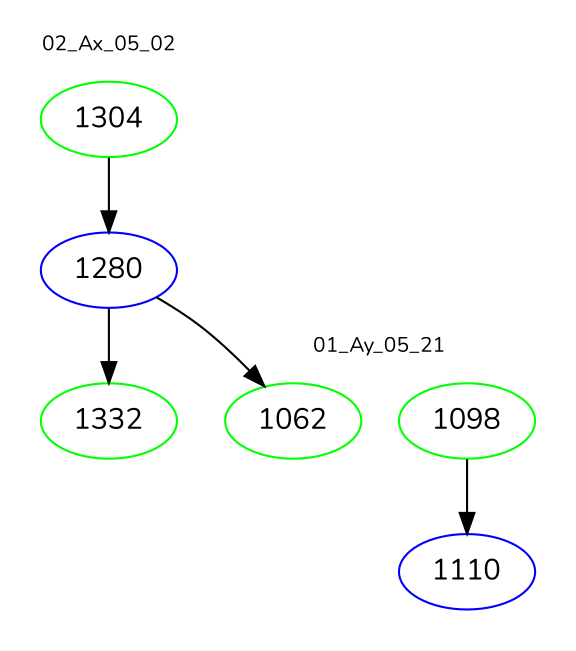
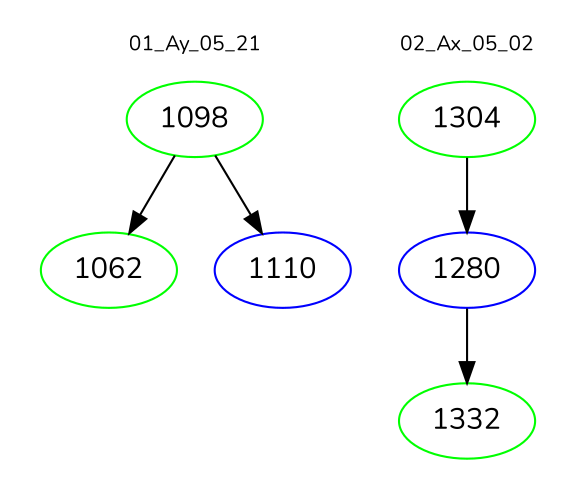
(224, 346) -> (157, 185)
